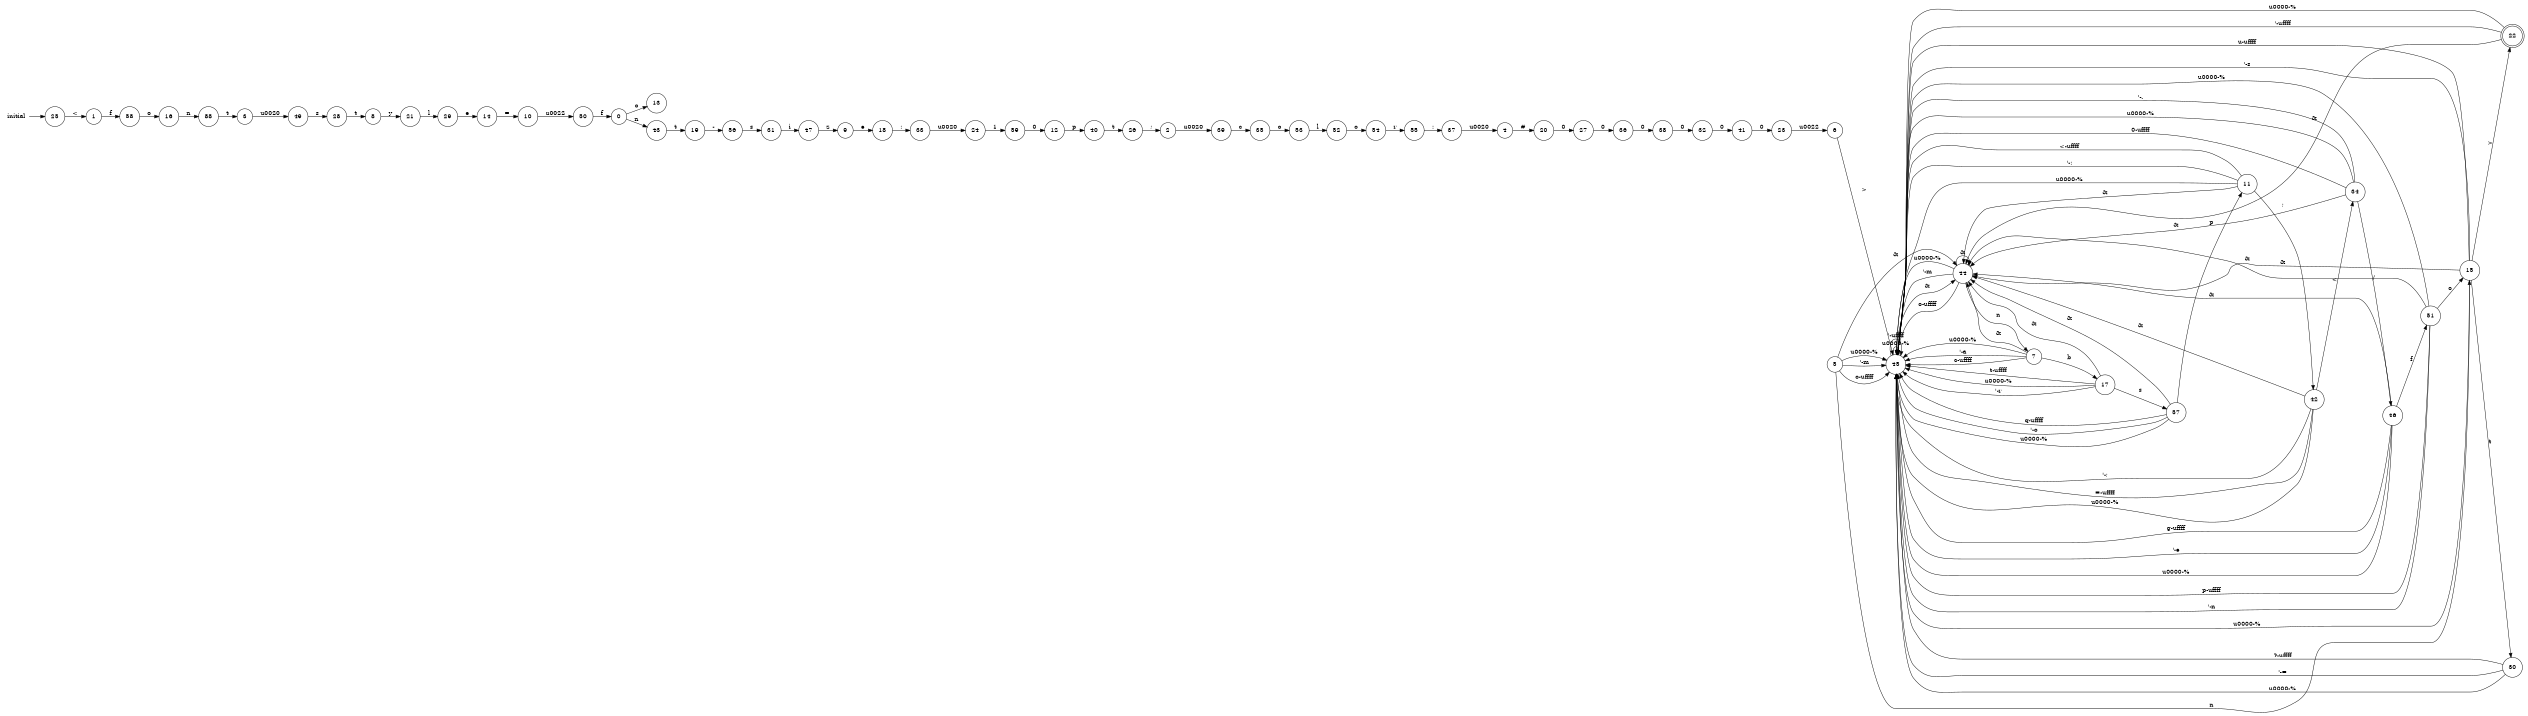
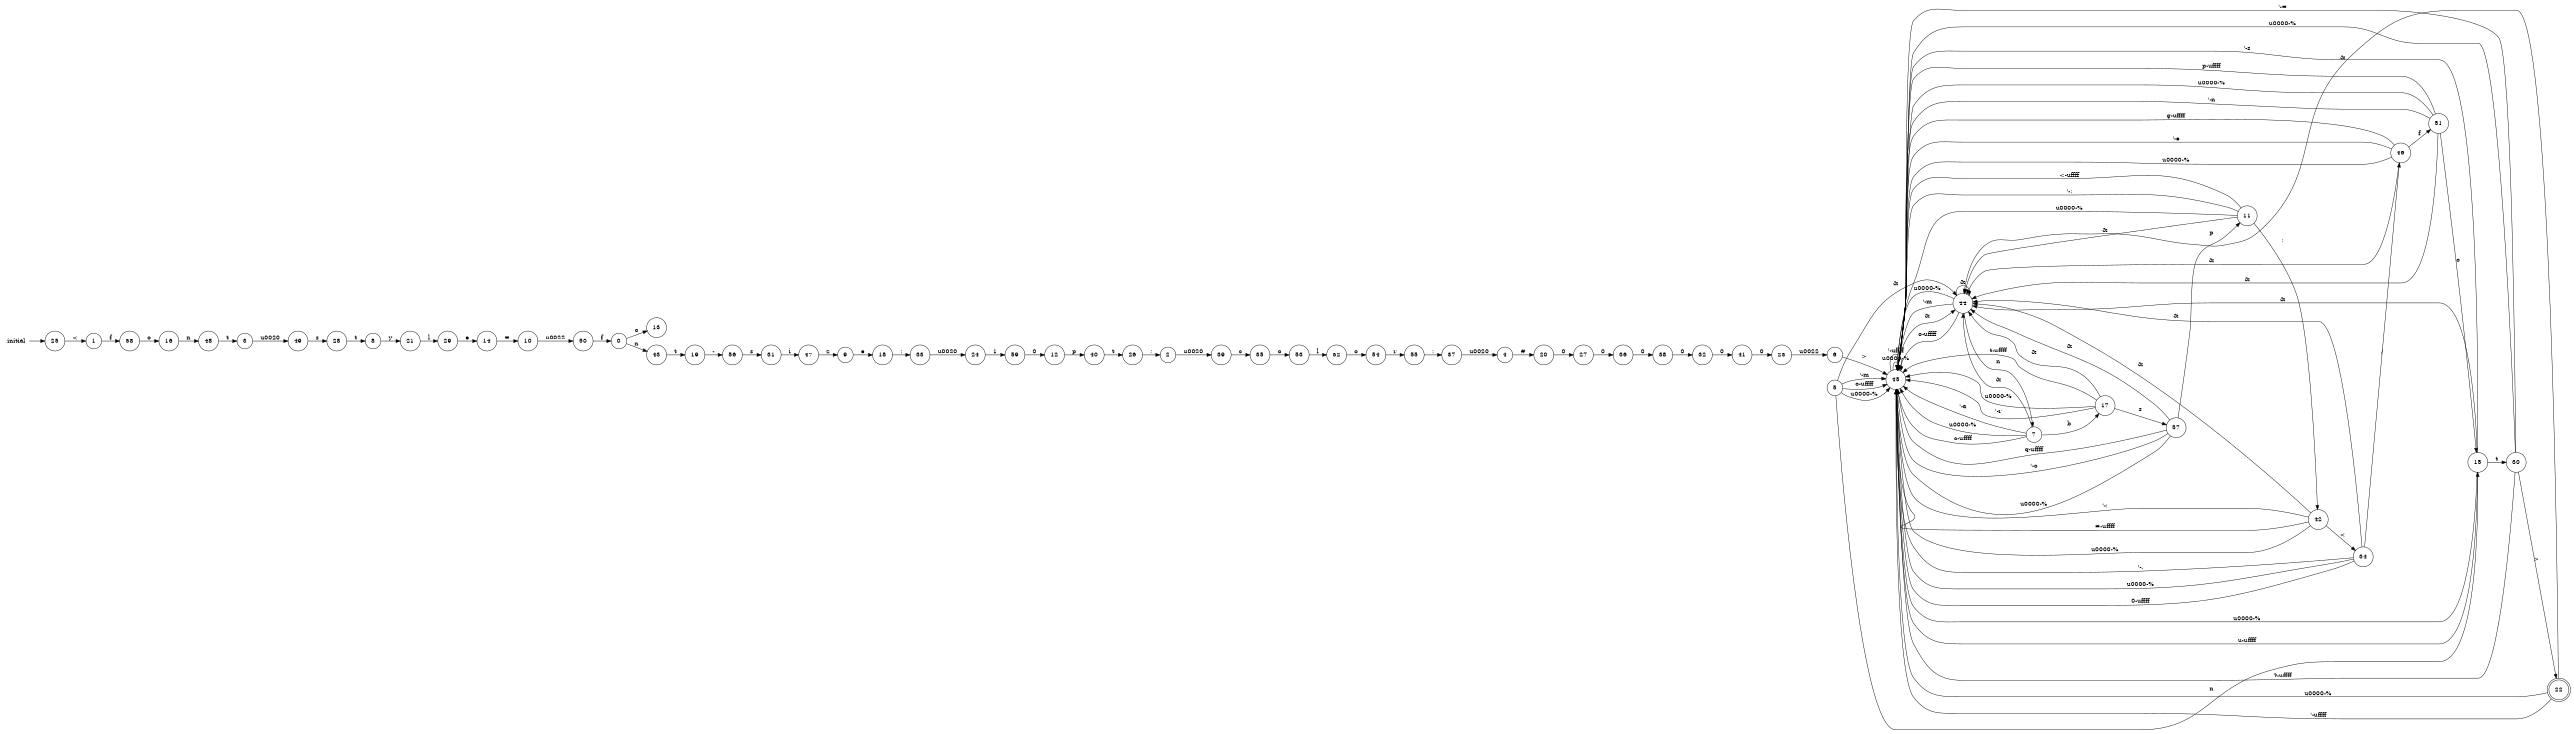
(209, 117) -> (209, 341)
(2491, 156) -> (2537, 573)
